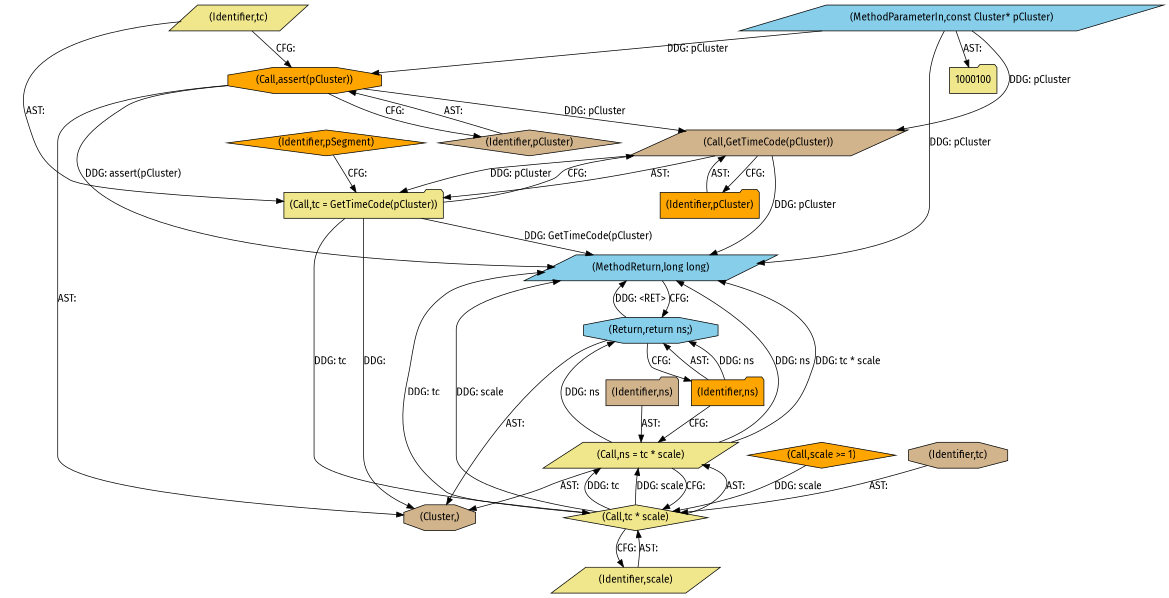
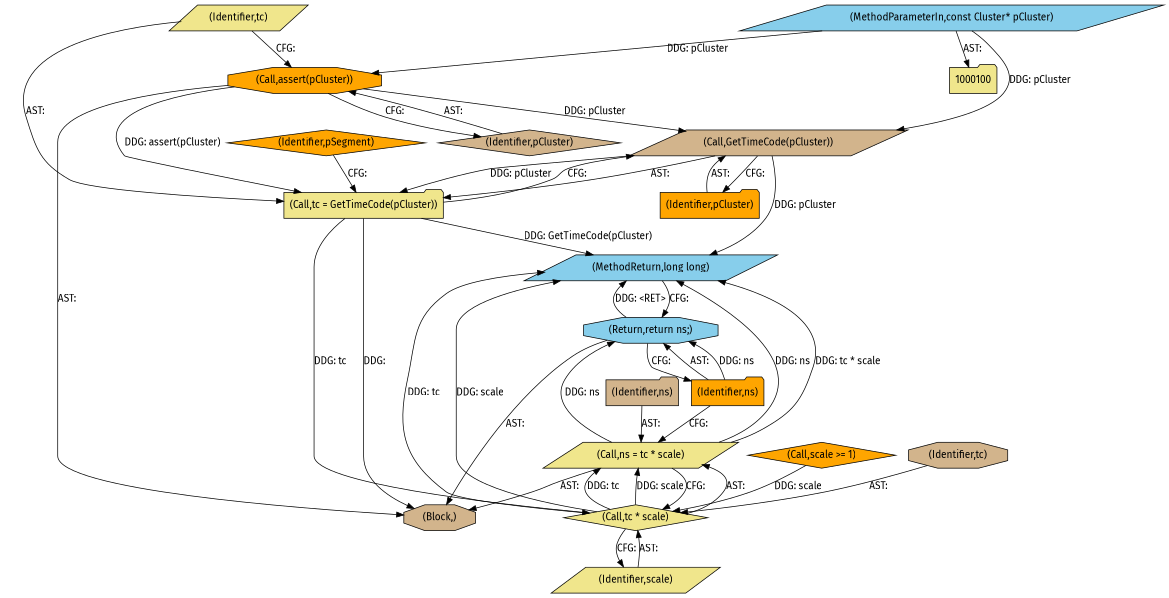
(929, 209) -> none
(210, 235) -> (133, 158)
(440, 518) -> (440, 518)
